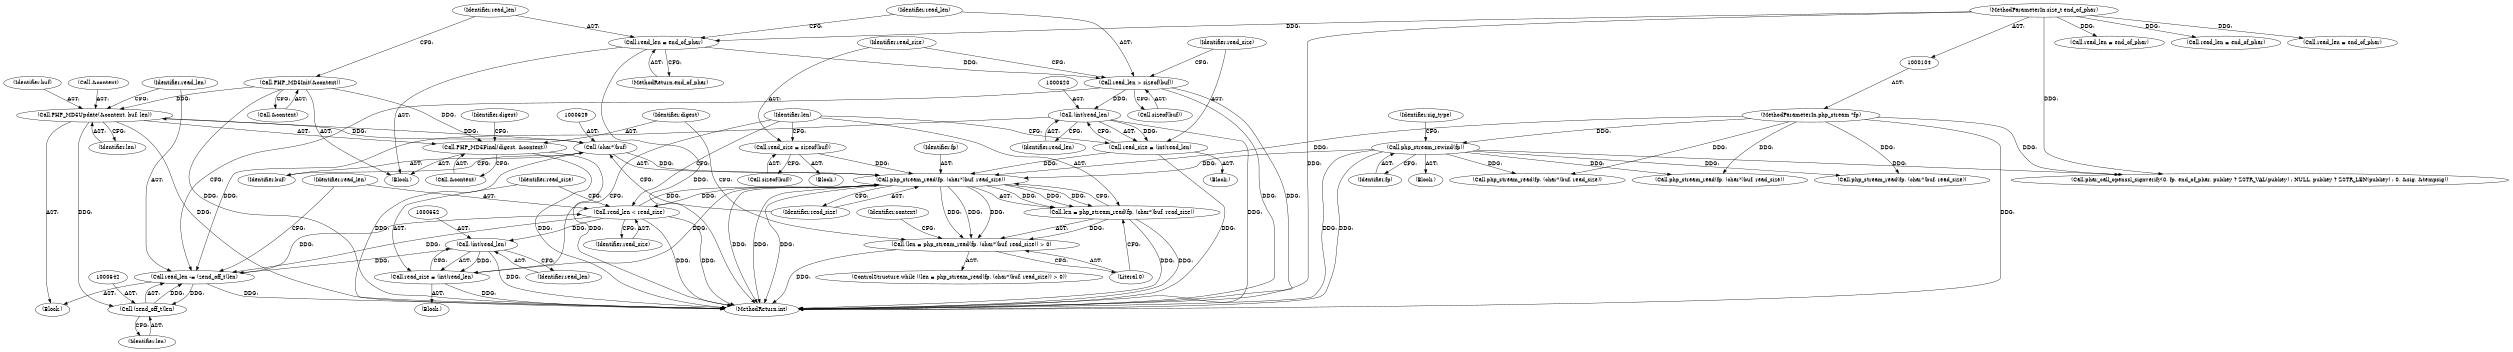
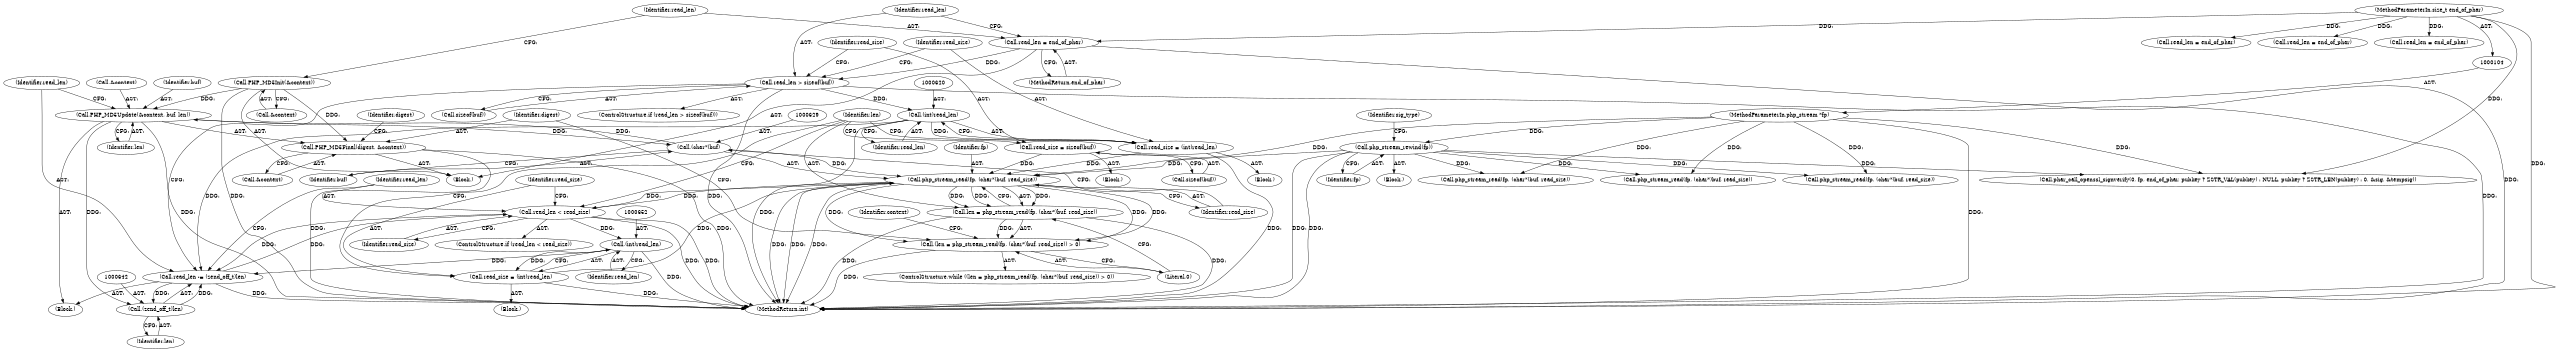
none -> (658, 115)
none -> (514, 245)
(357, 293) -> none
